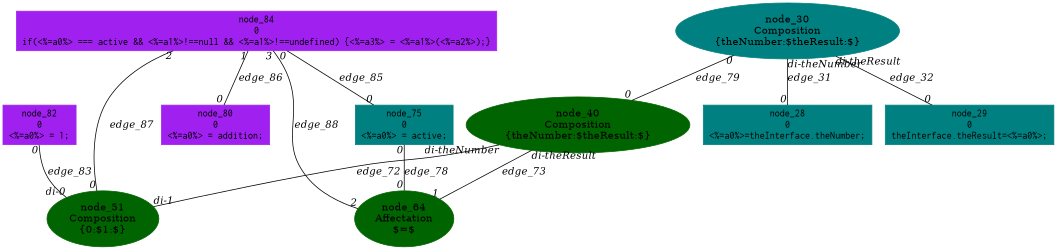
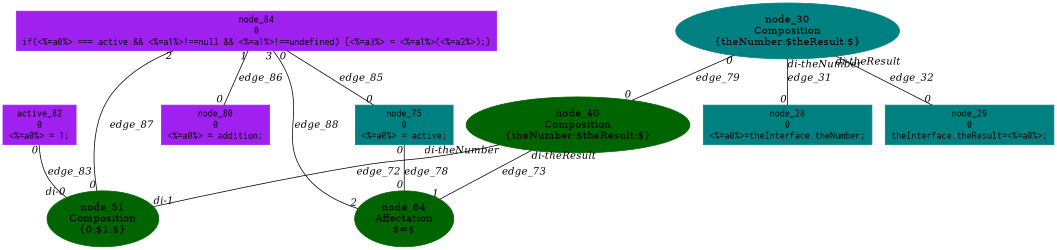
(40, 125) -> (40, 125)
